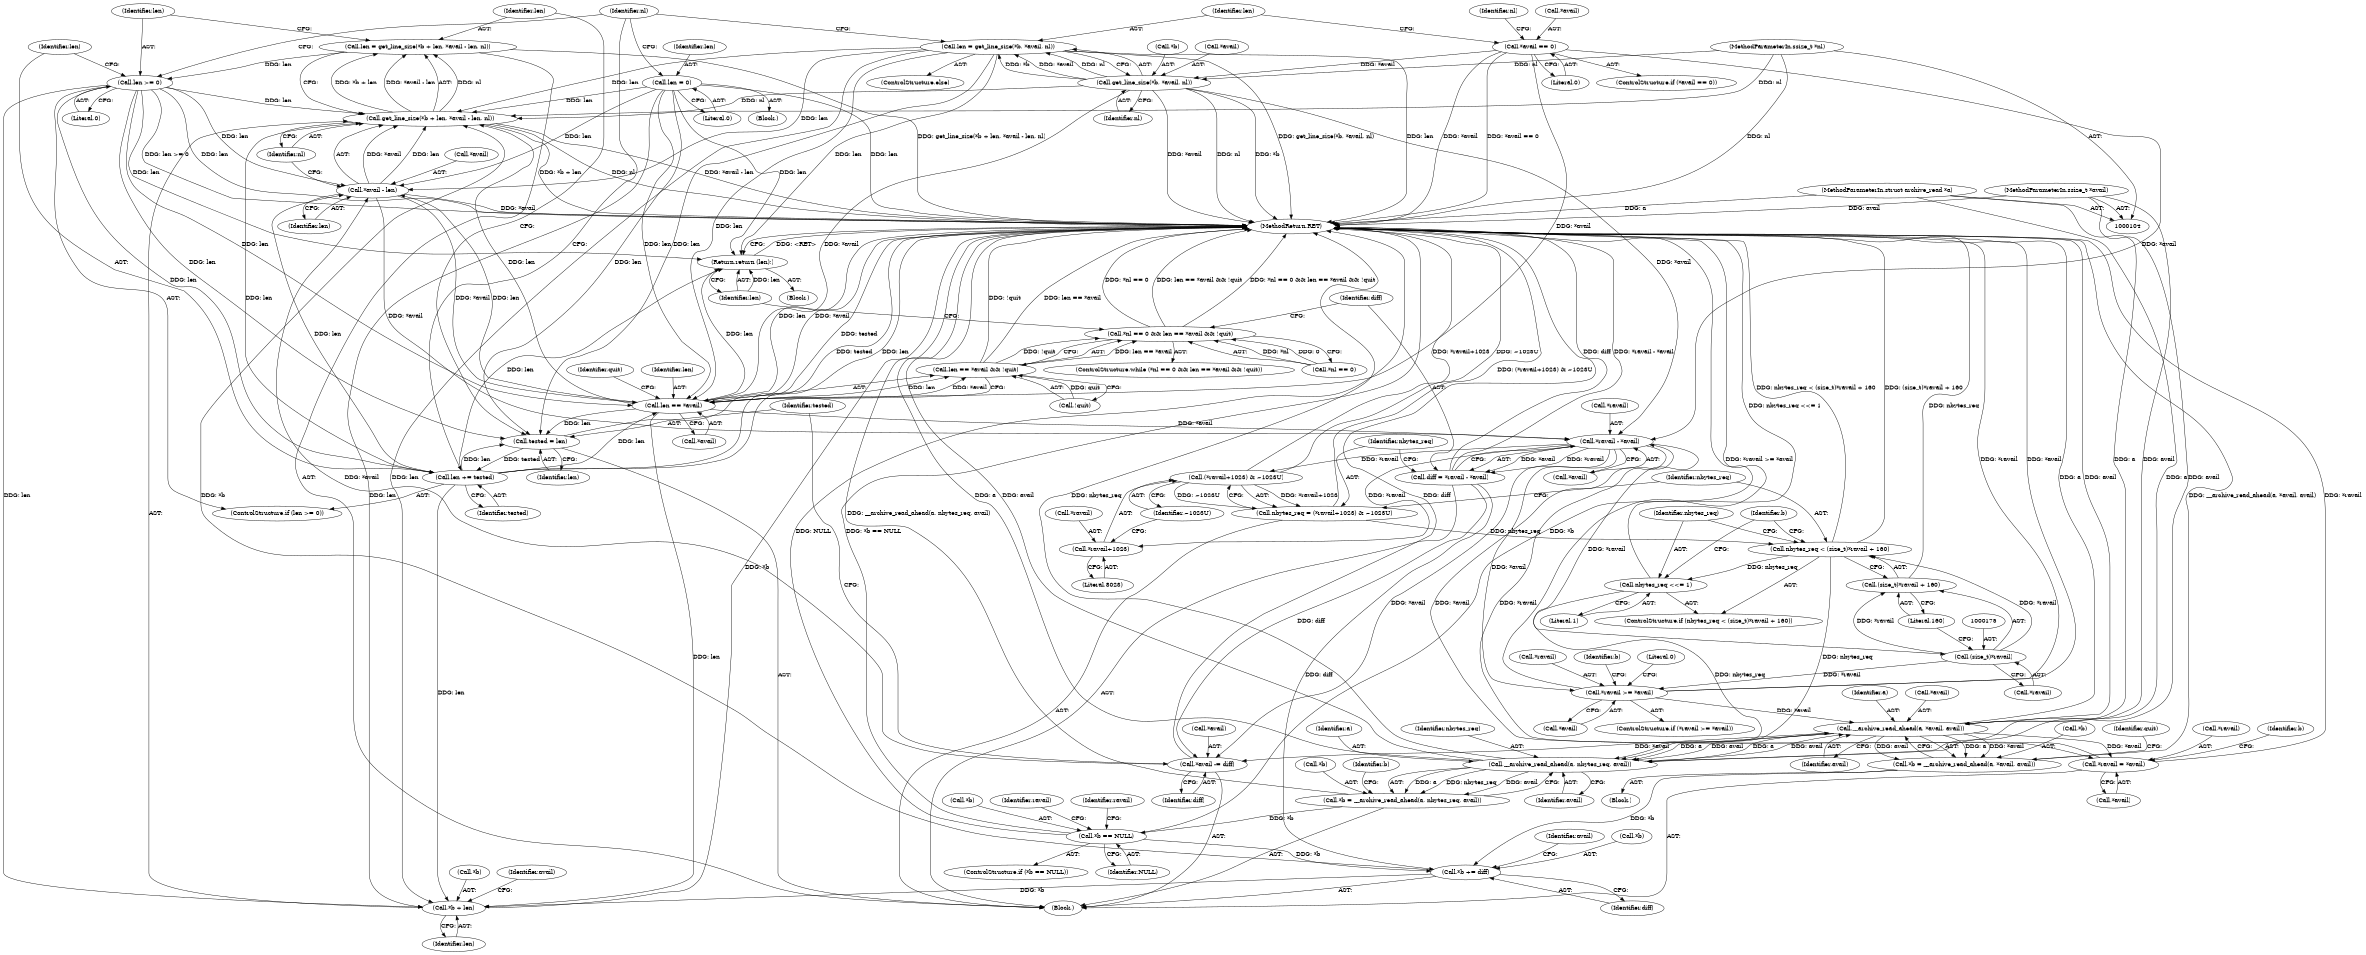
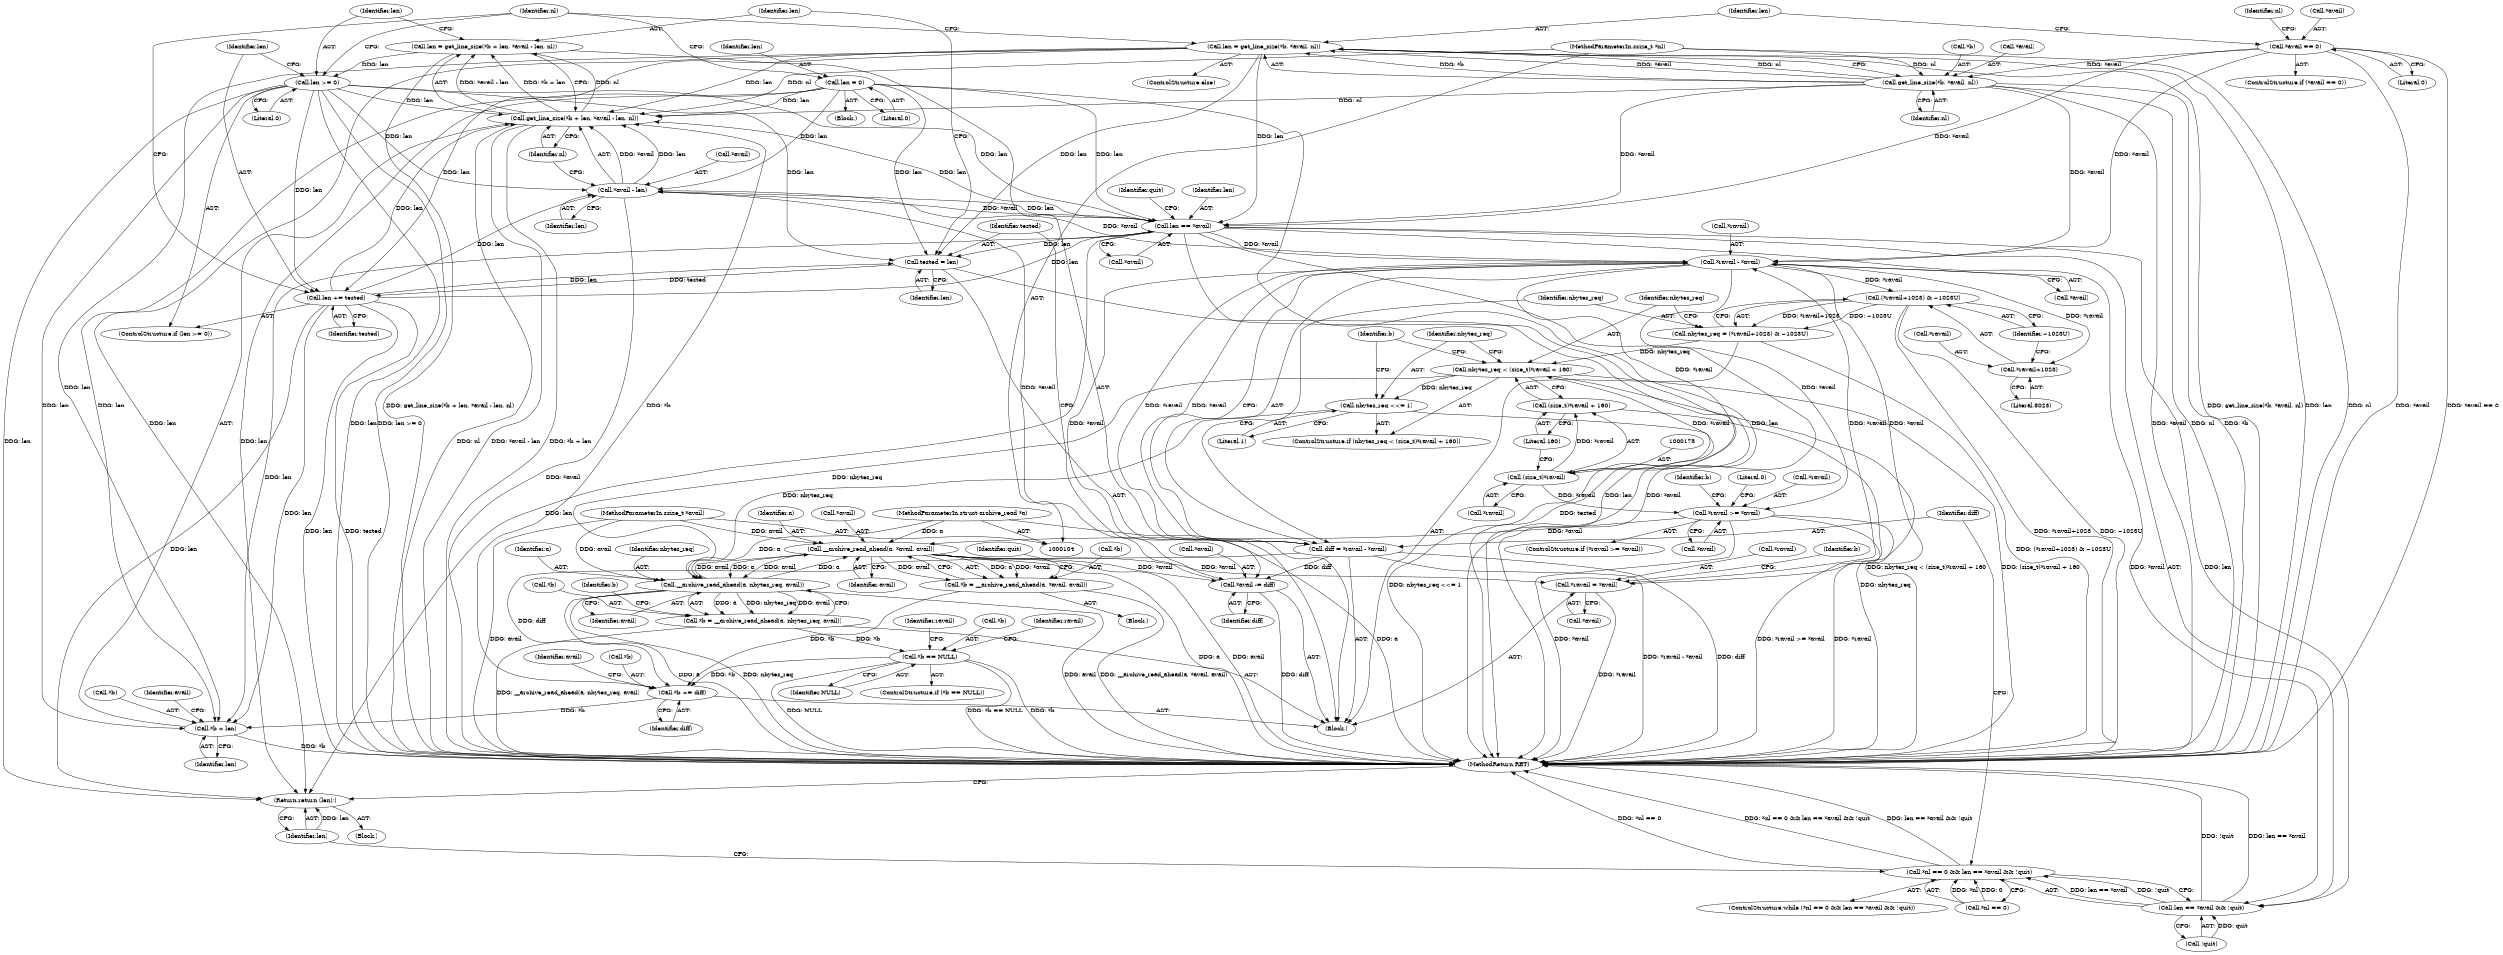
(690, 146) -> (717, 61)
(996, 229) -> none
(860, 398) -> none
